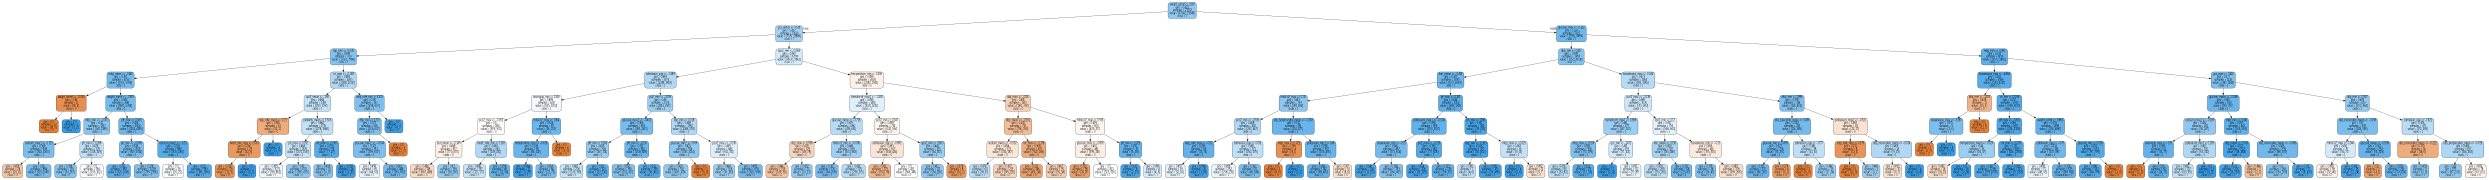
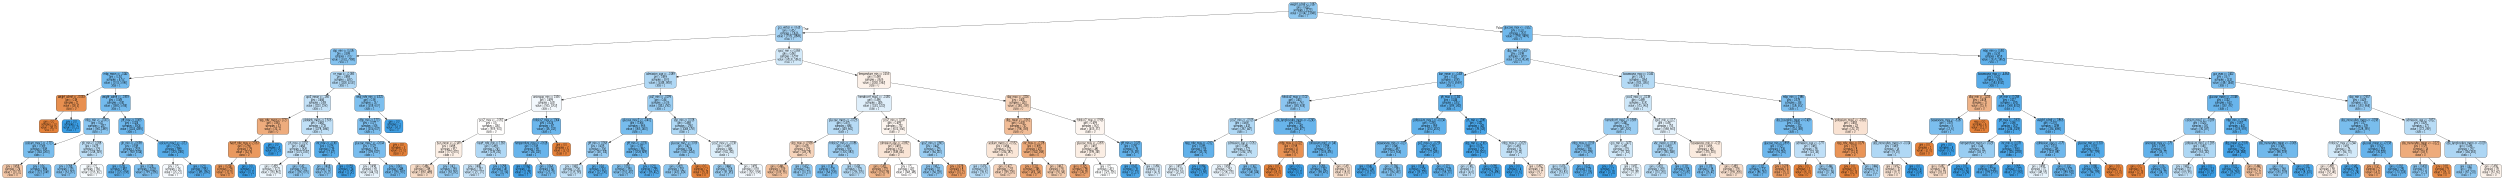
(750, 171) -> (750, 171)
none -> (2442, 171)
